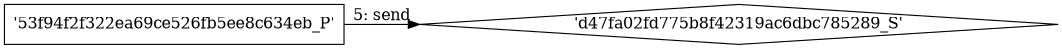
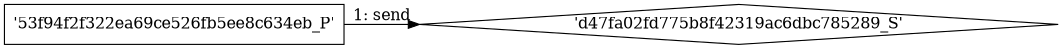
(382, 16) -> (382, 16)
